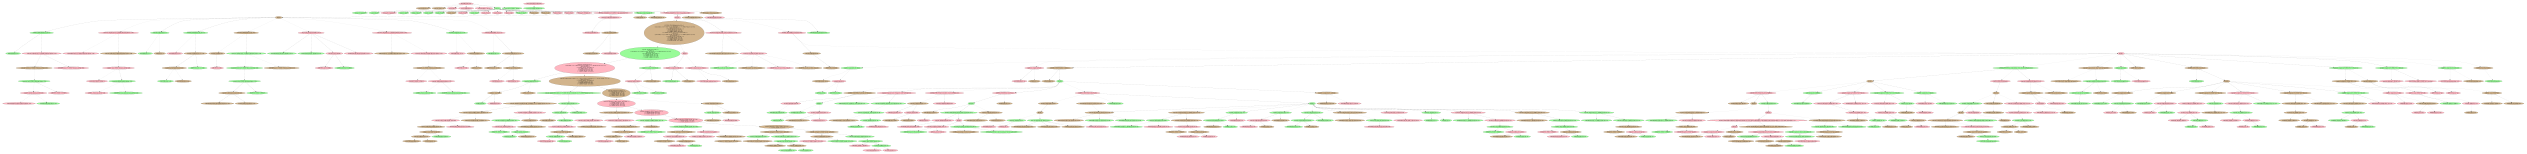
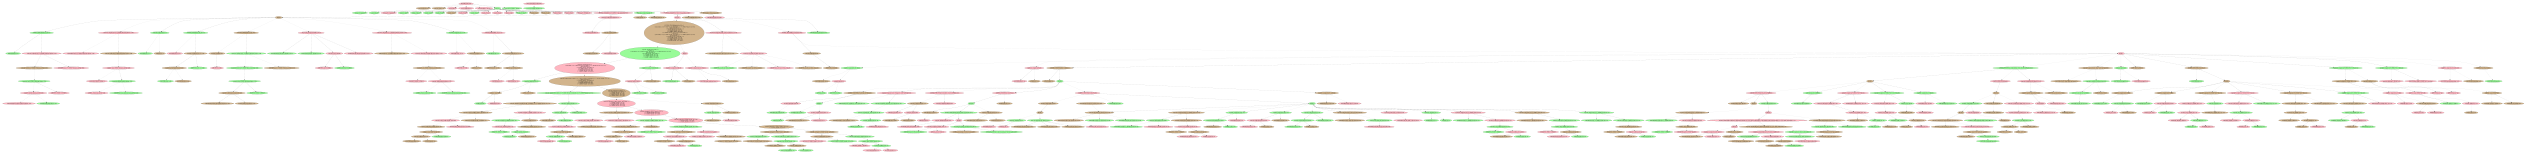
(2450, 68) -> (2450, 68)
